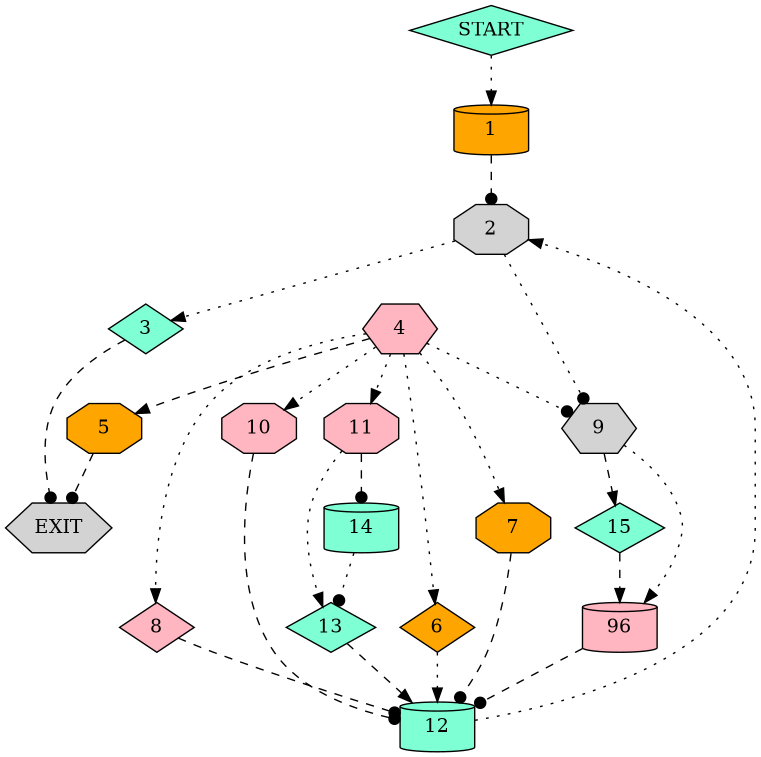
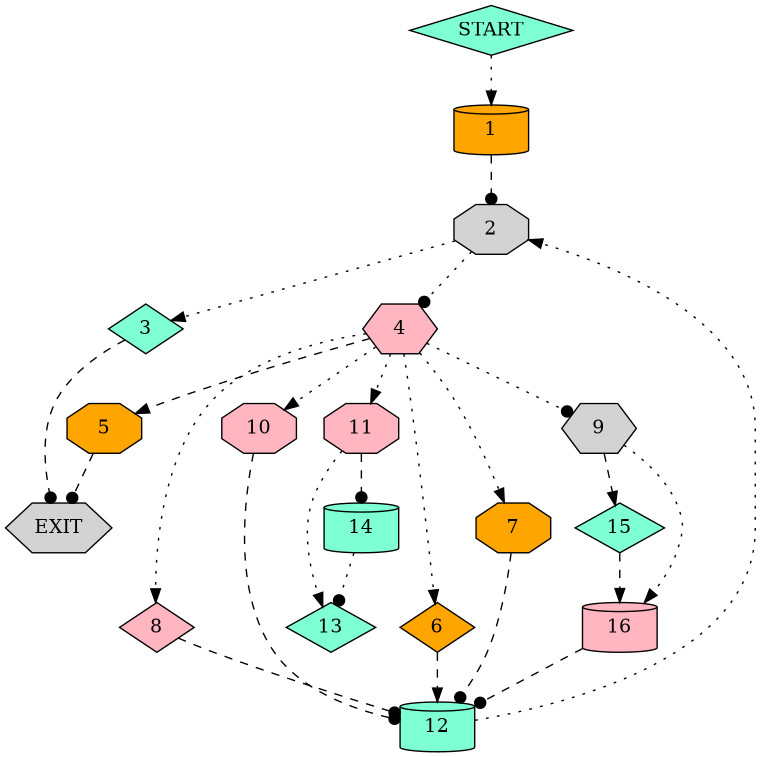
(542, 324) -> (450, 275)
(620, 627) -> (620, 627)
(374, 668) -> none
(437, 670) -> (437, 670)
